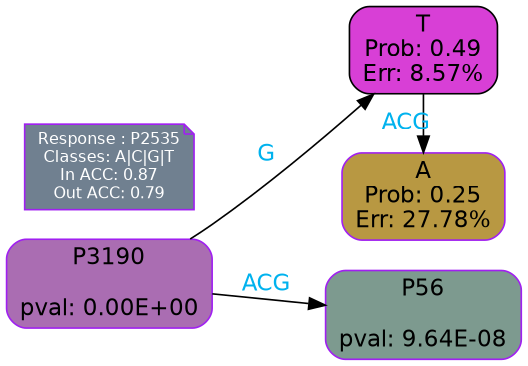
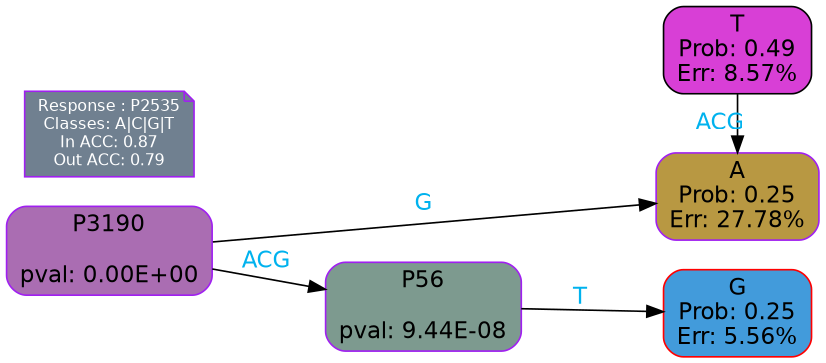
(278, 175) -> (426, 223)
none -> (738, 313)
(423, 315) -> (423, 307)
